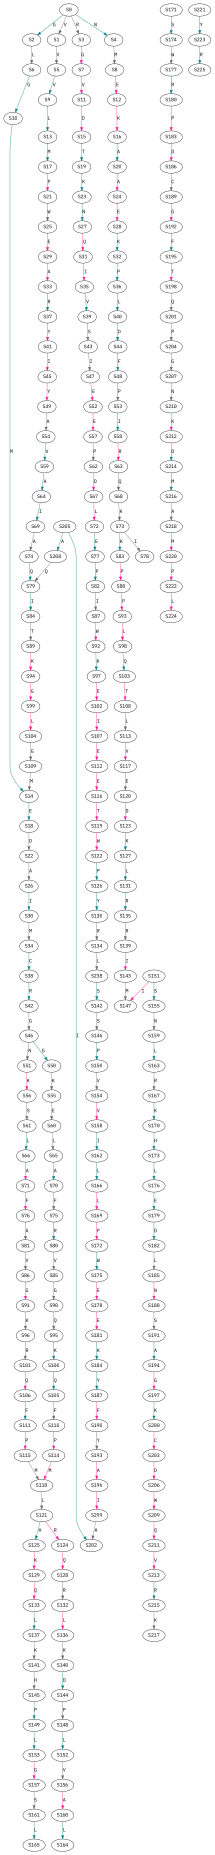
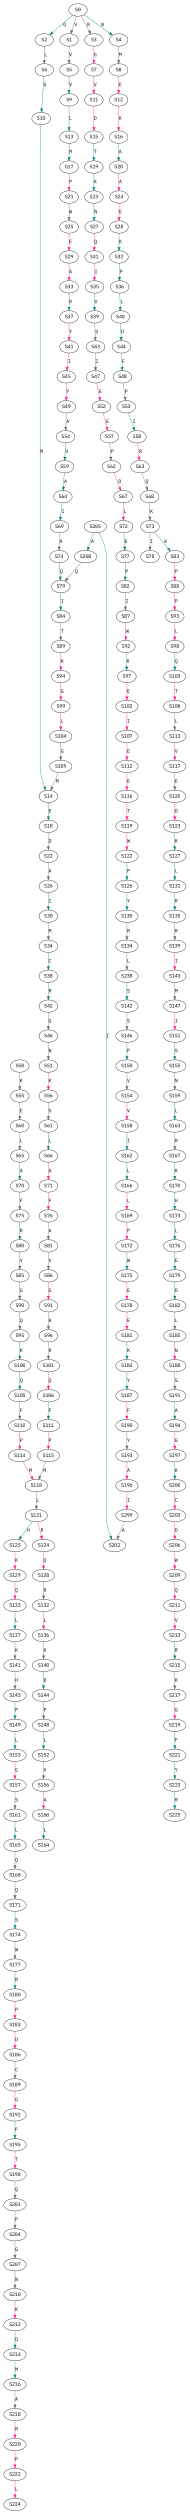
(141, 990) -> (175, 1019)
(39, 1050) -> none
none -> (175, 1725)
none -> (15, 1875)
